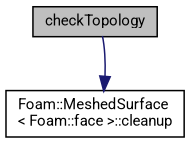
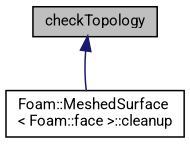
(105, 56) -> (85, 71)
